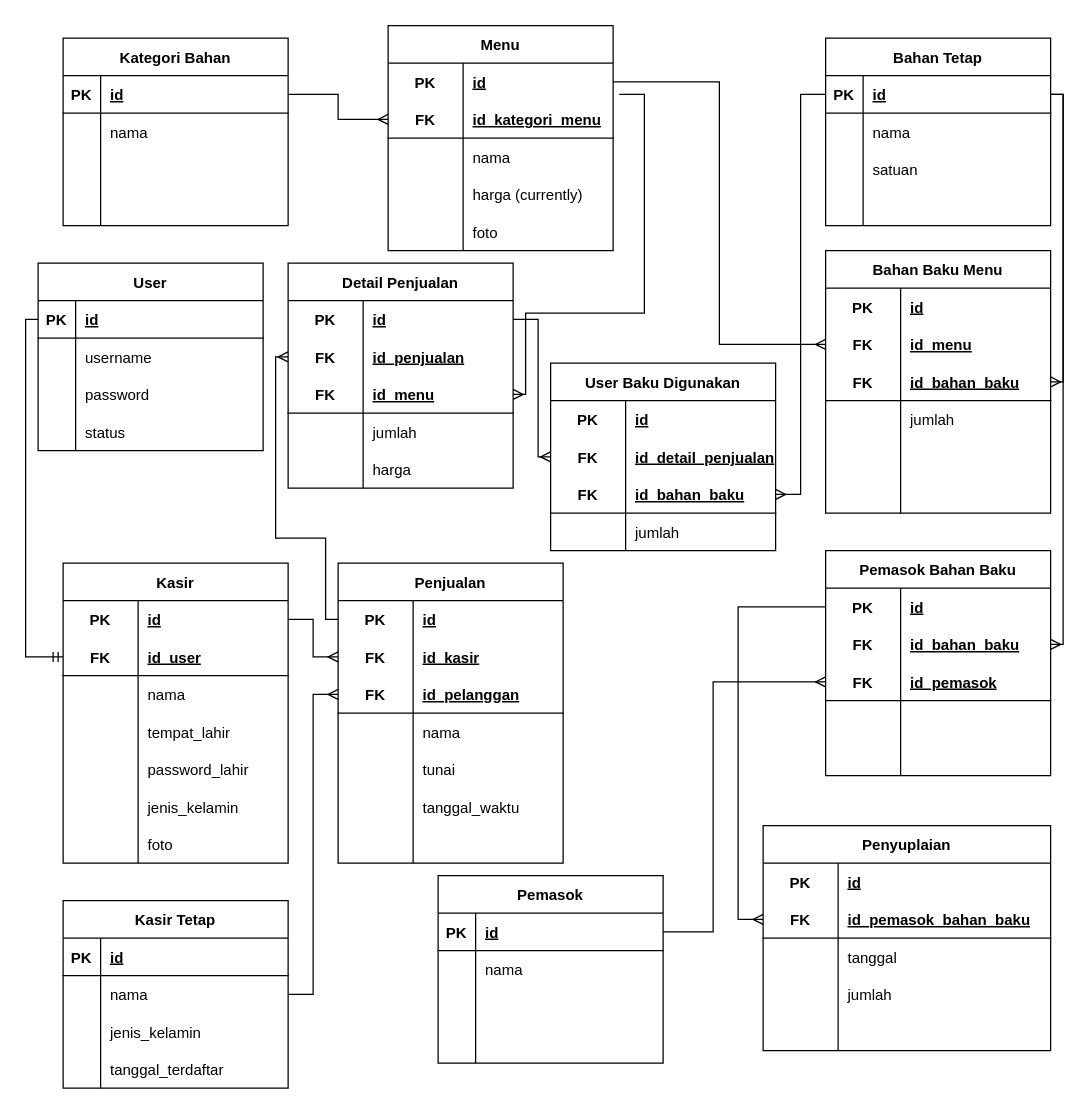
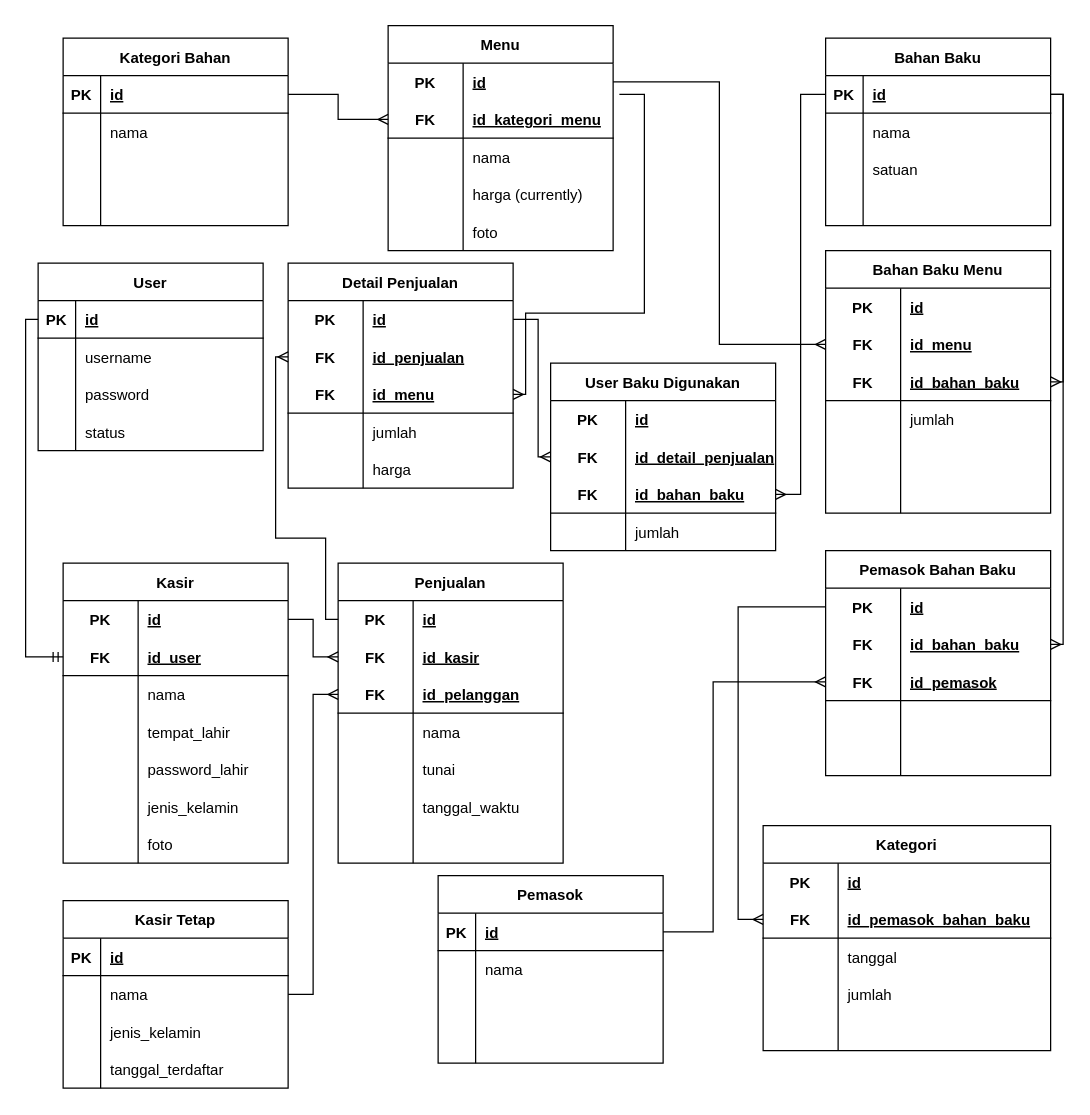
(938, 58) -> (938, 58)
(906, 845) -> (906, 845)
